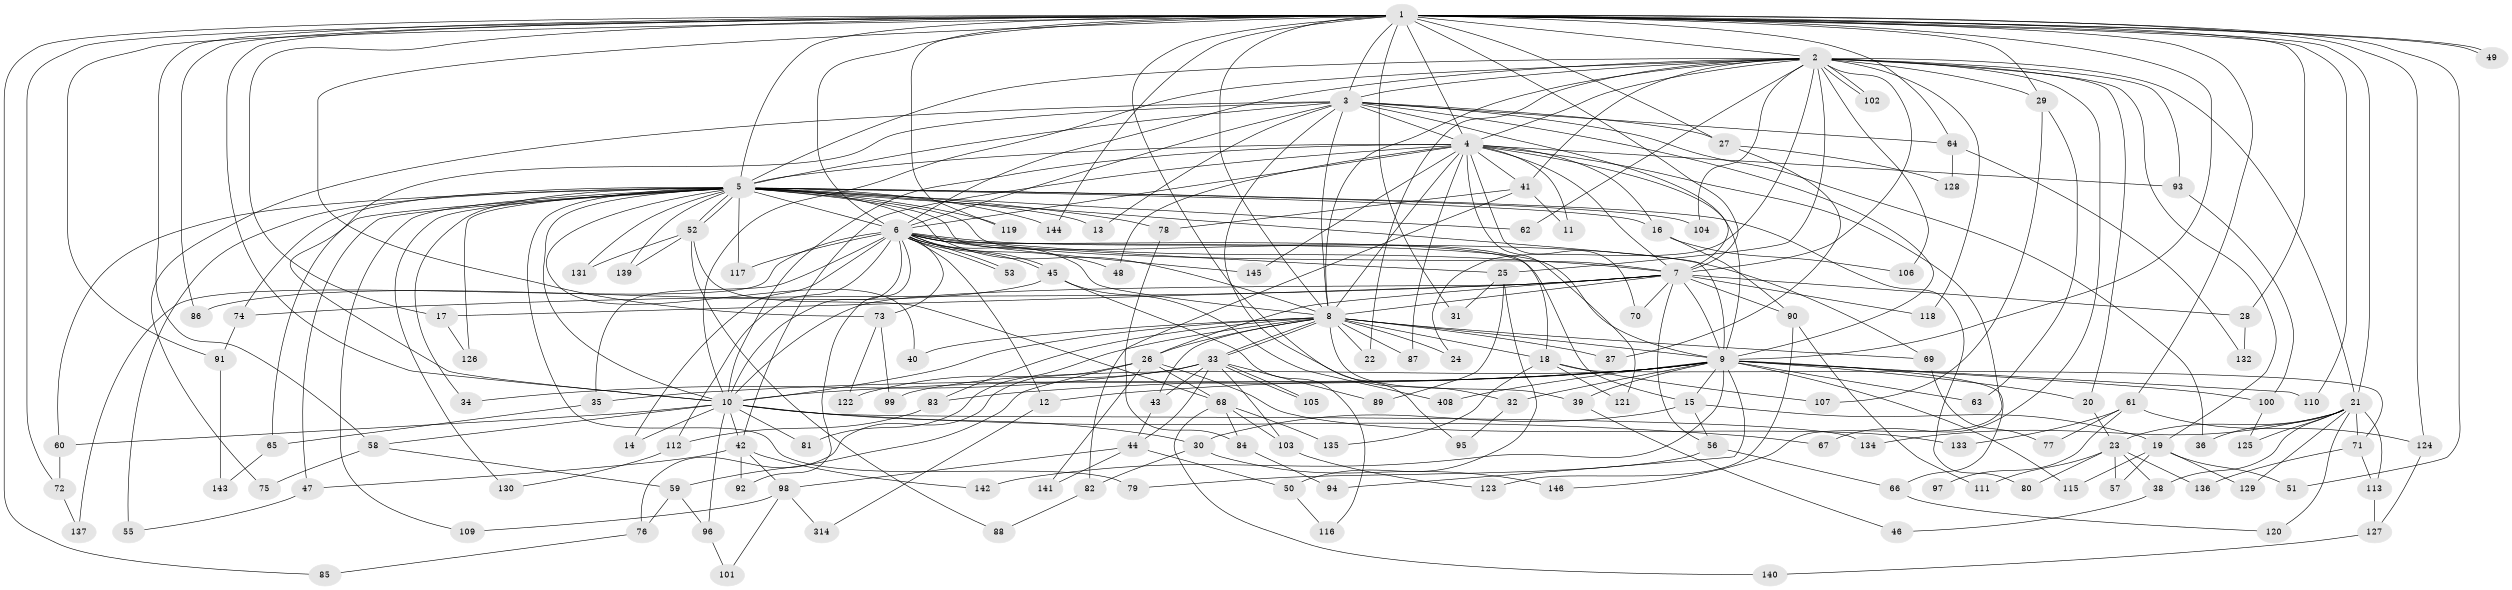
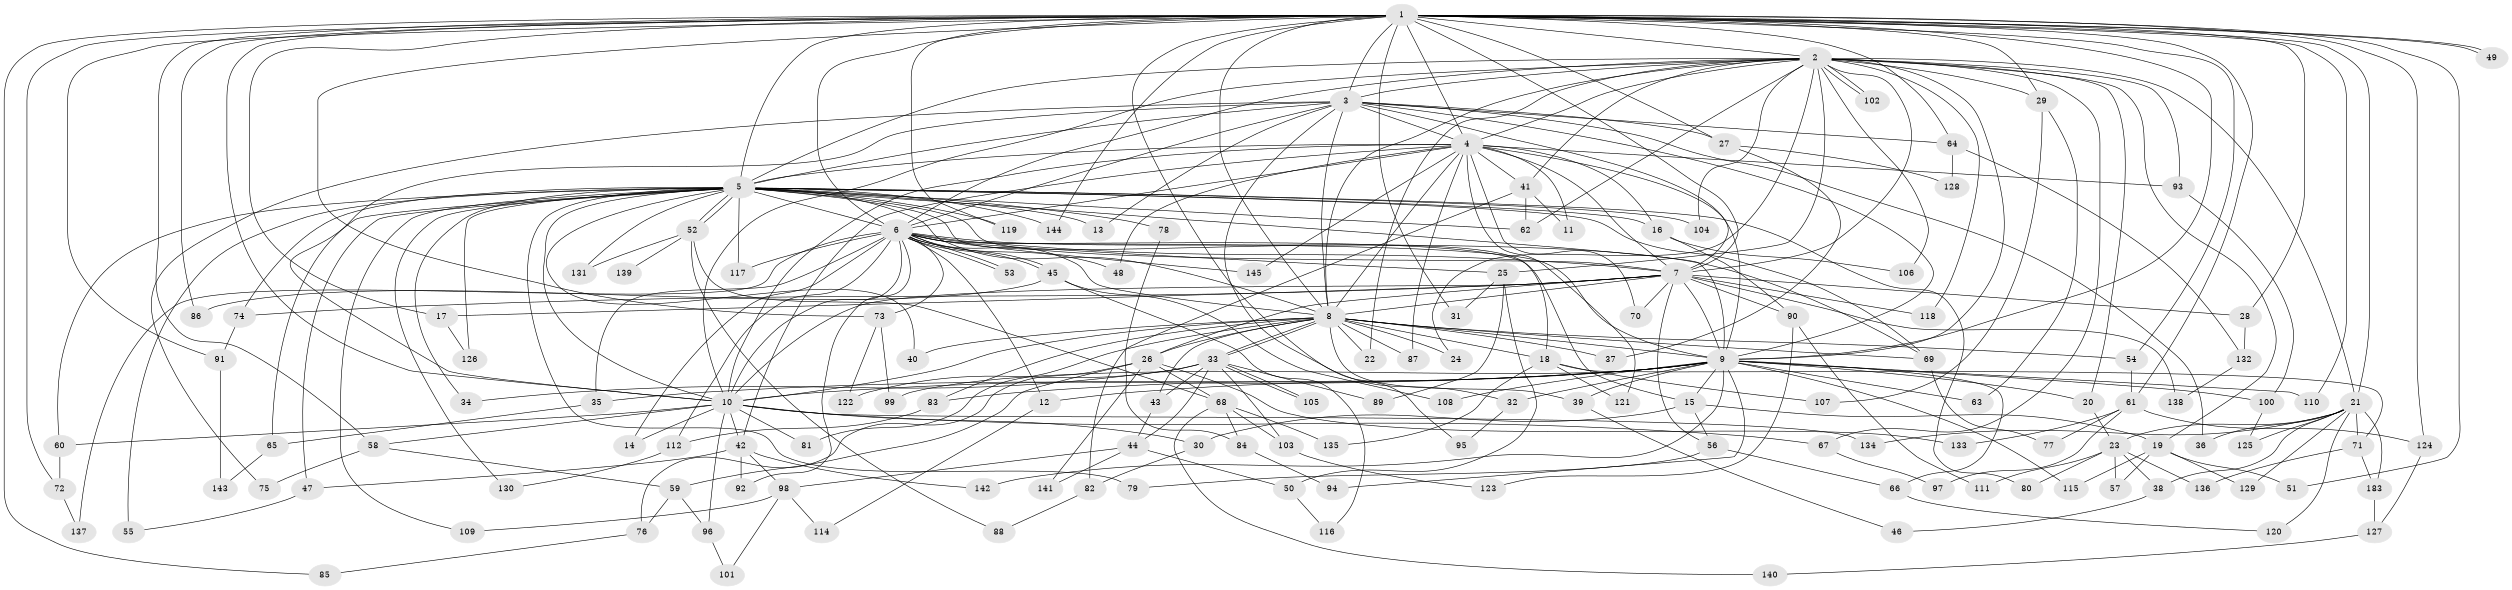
(1345, 209) -> (1526, 209)
(671, 219) -> (1562, 216)
none -> (2000, 255)
none -> (2132, 360)
(1446, 403) -> (1446, 403)
none -> (2176, 403)
none -> (1881, 468)
(1556, 489) -> none
(2375, 489) -> (2375, 489)
(822, 532) -> (822, 532)
